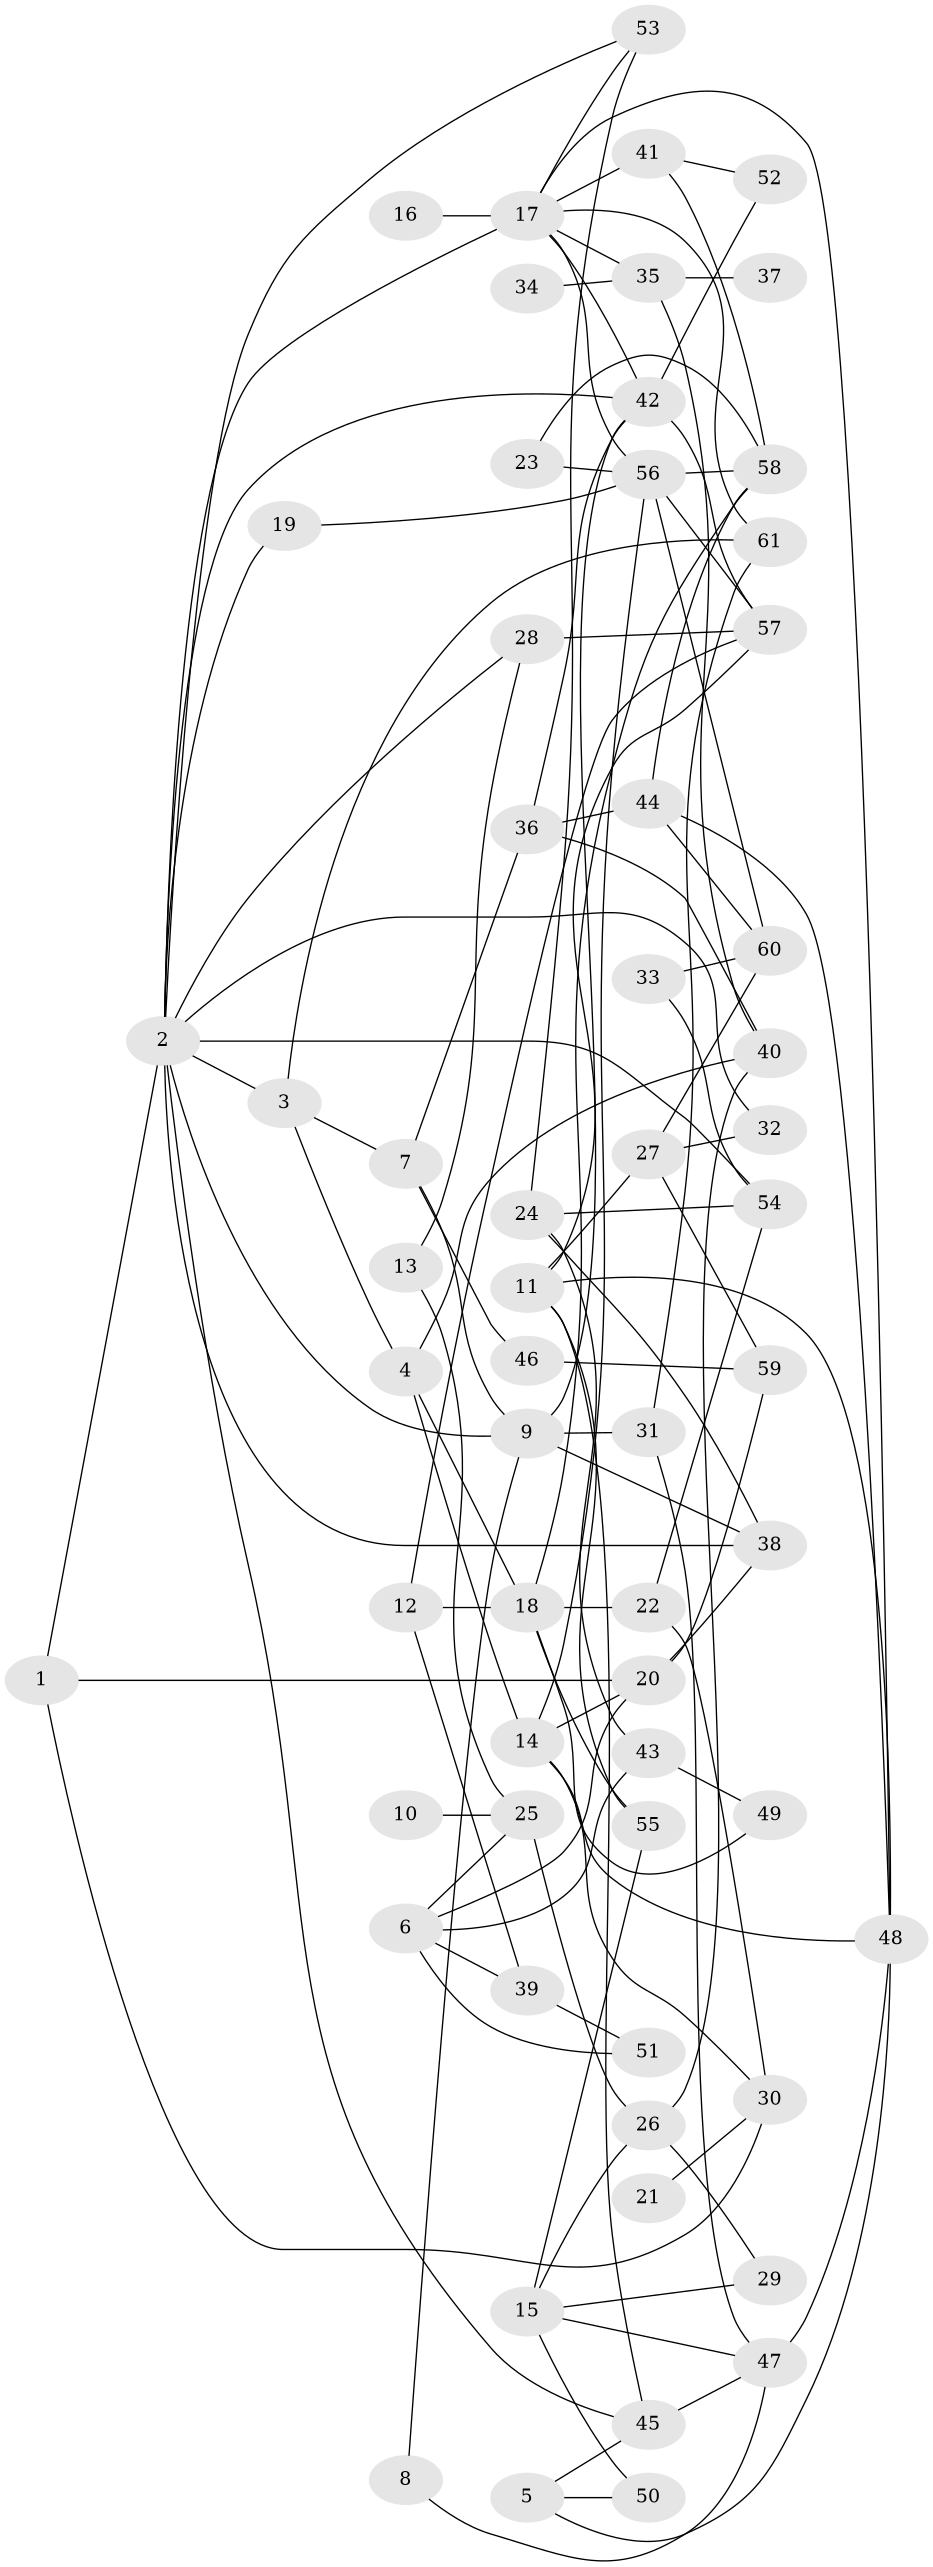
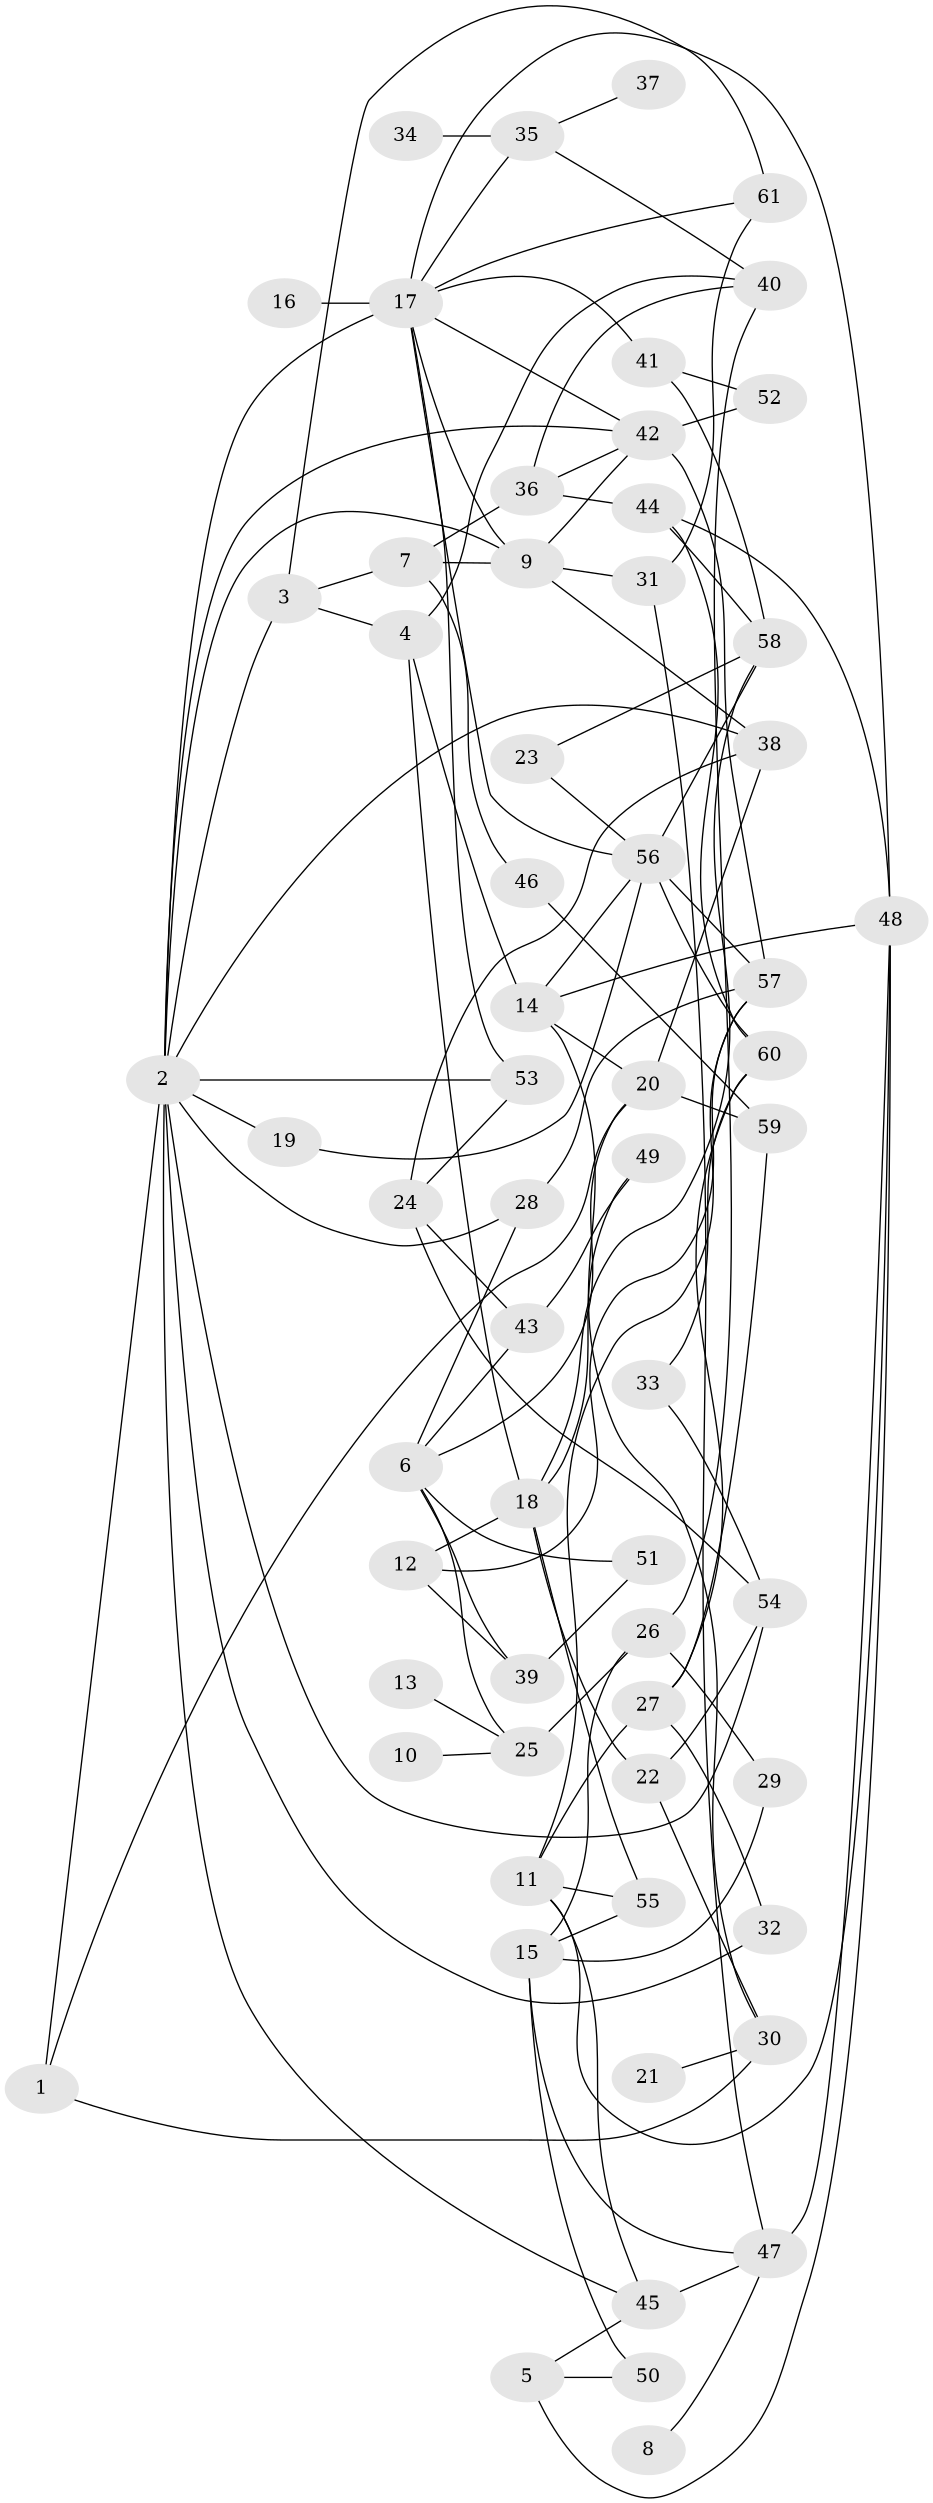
(477, 941) -> (462, 1346)
(444, 2005) -> (448, 440)
